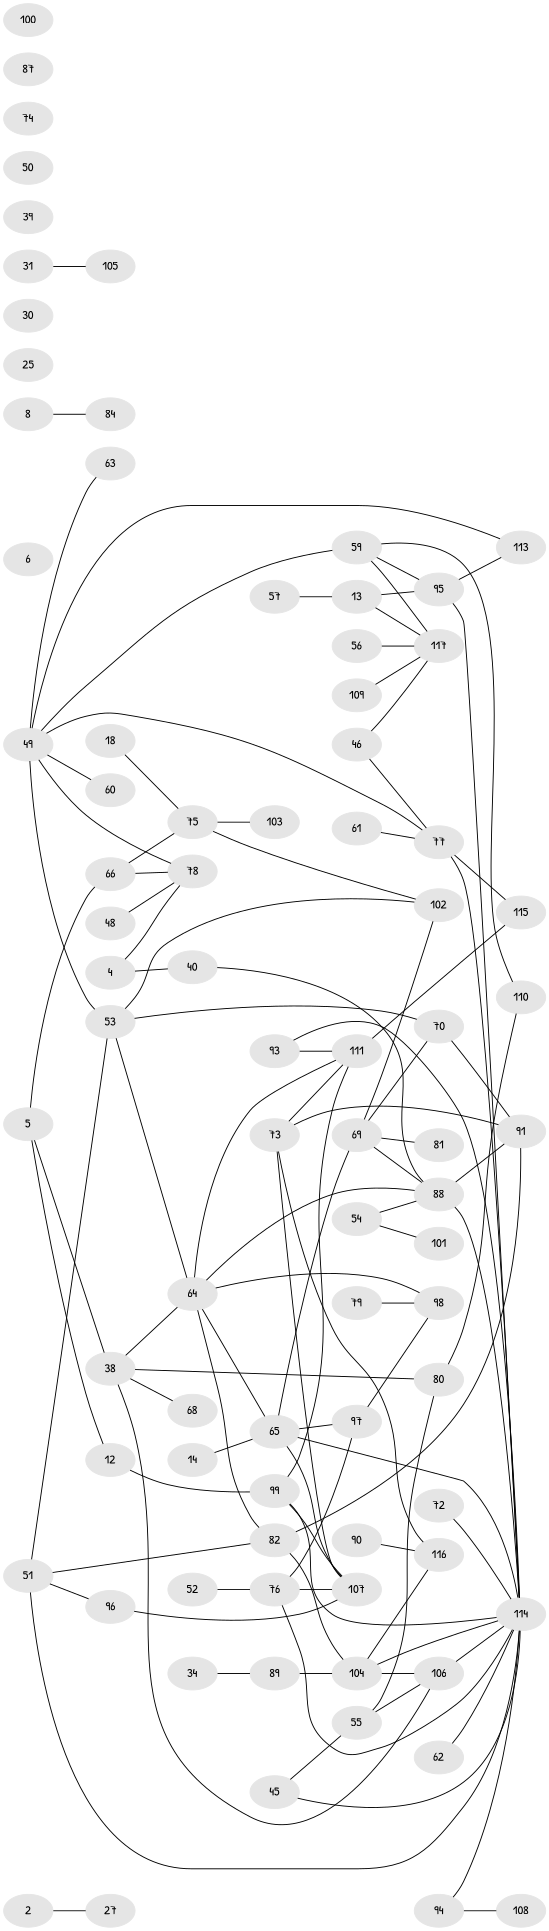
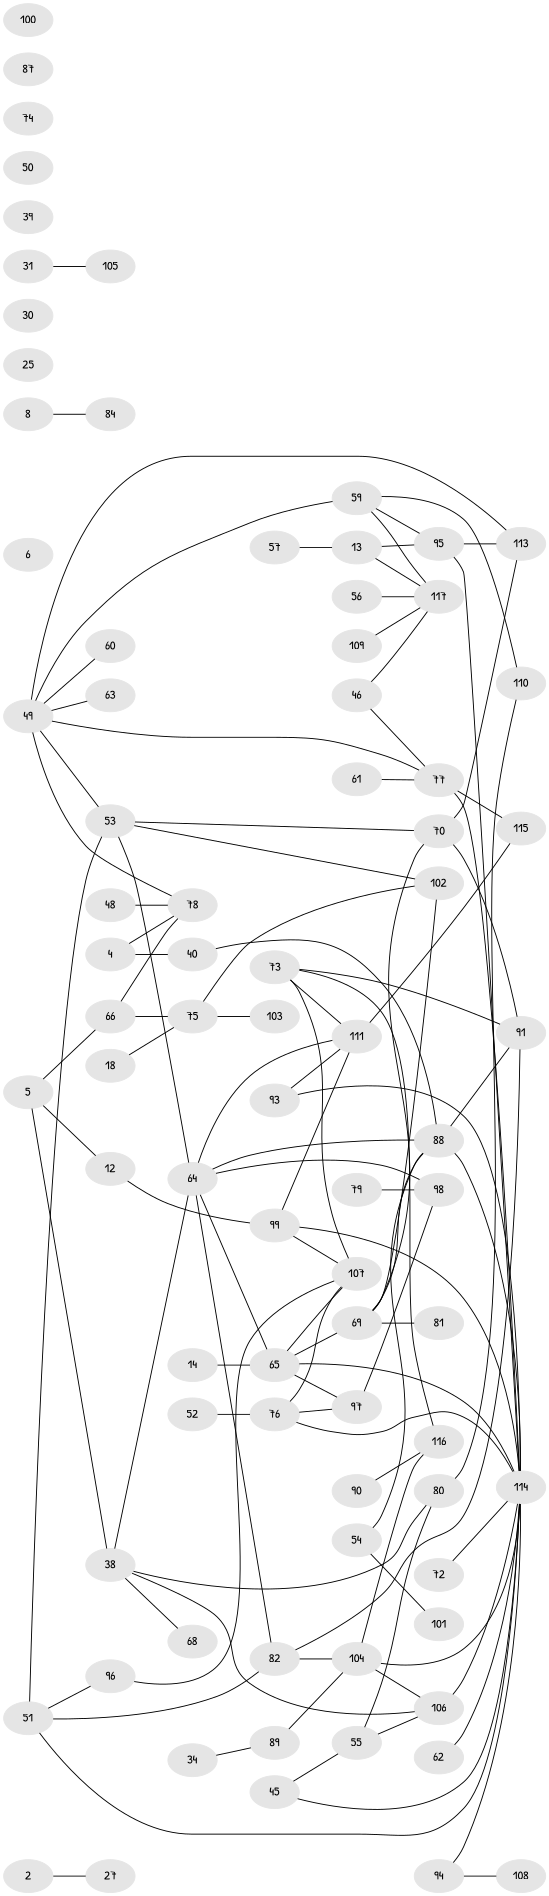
none -> (489, 691)
